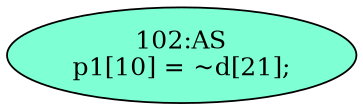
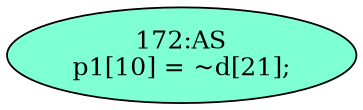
(182, 55) -> (182, 55)
